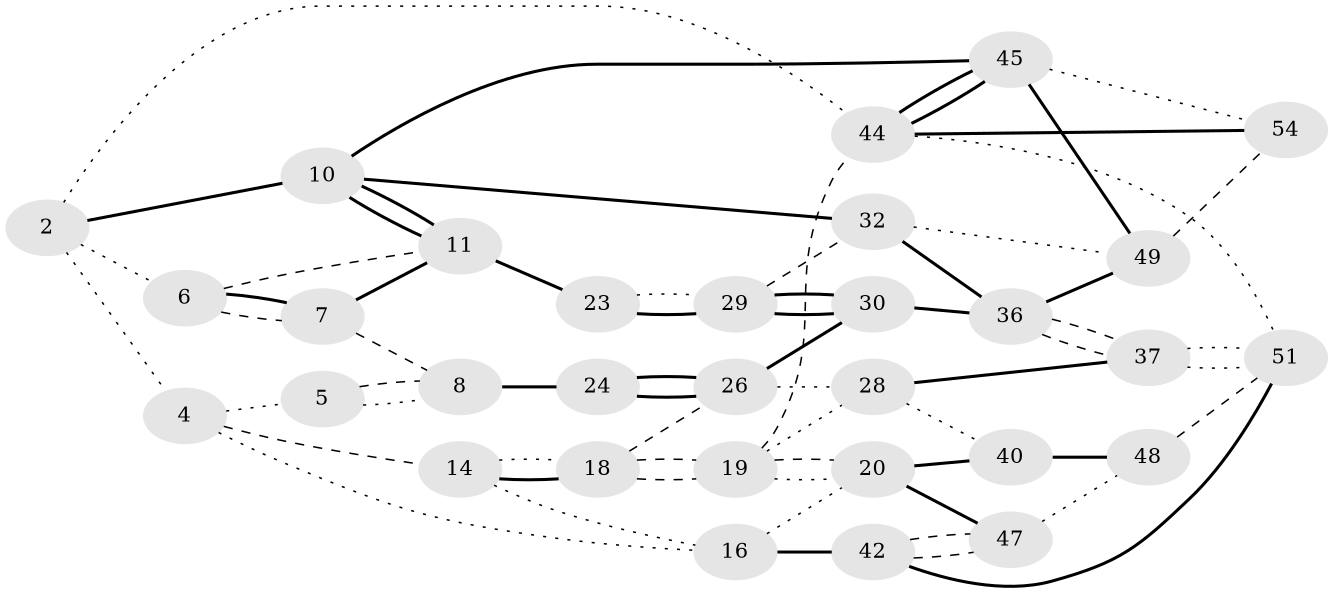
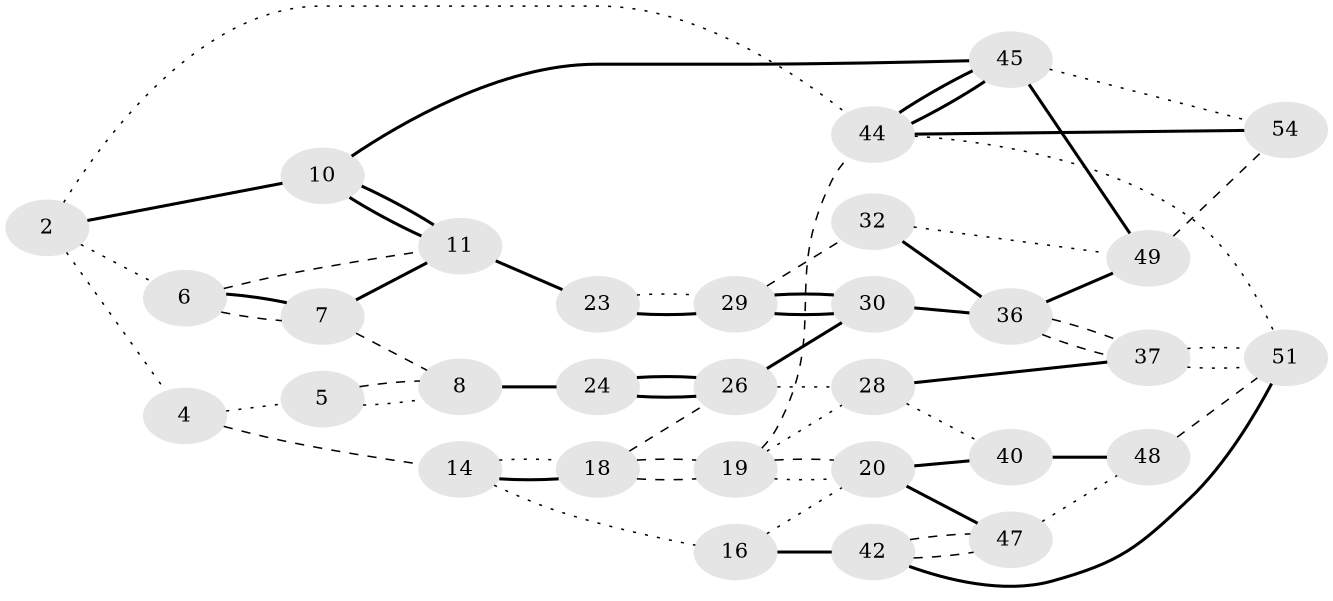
(598, 199) -> none
(449, 520) -> none
